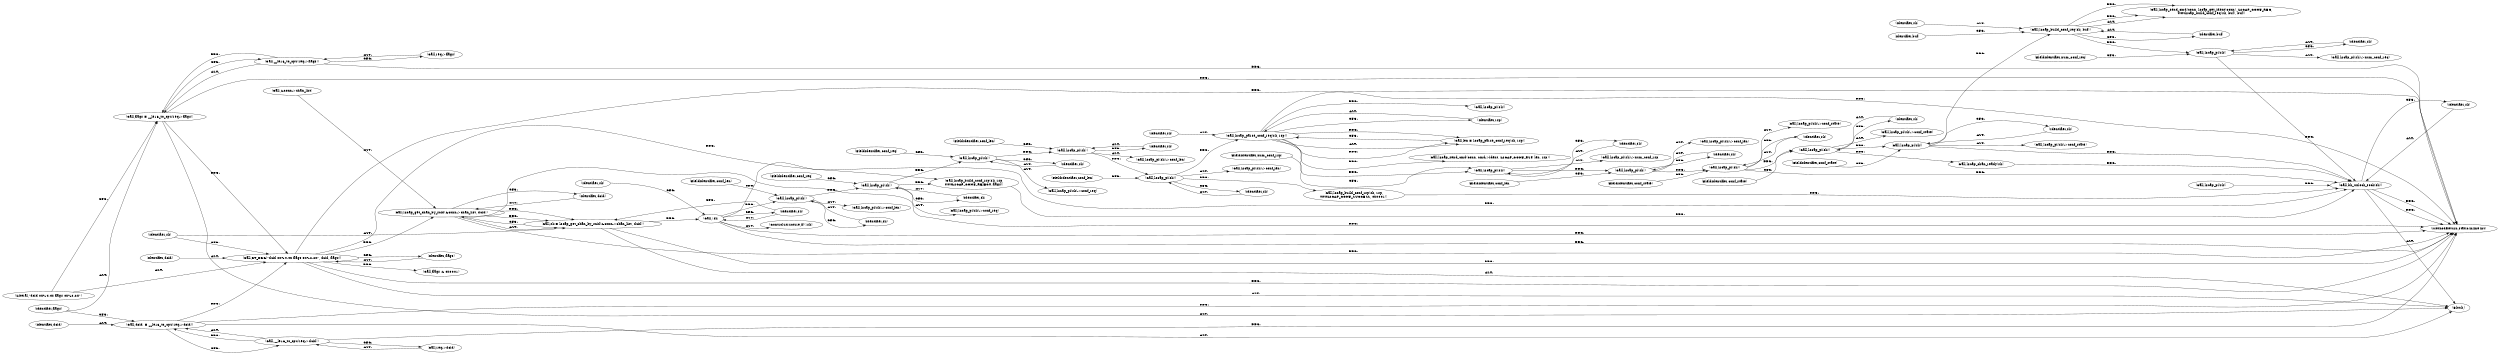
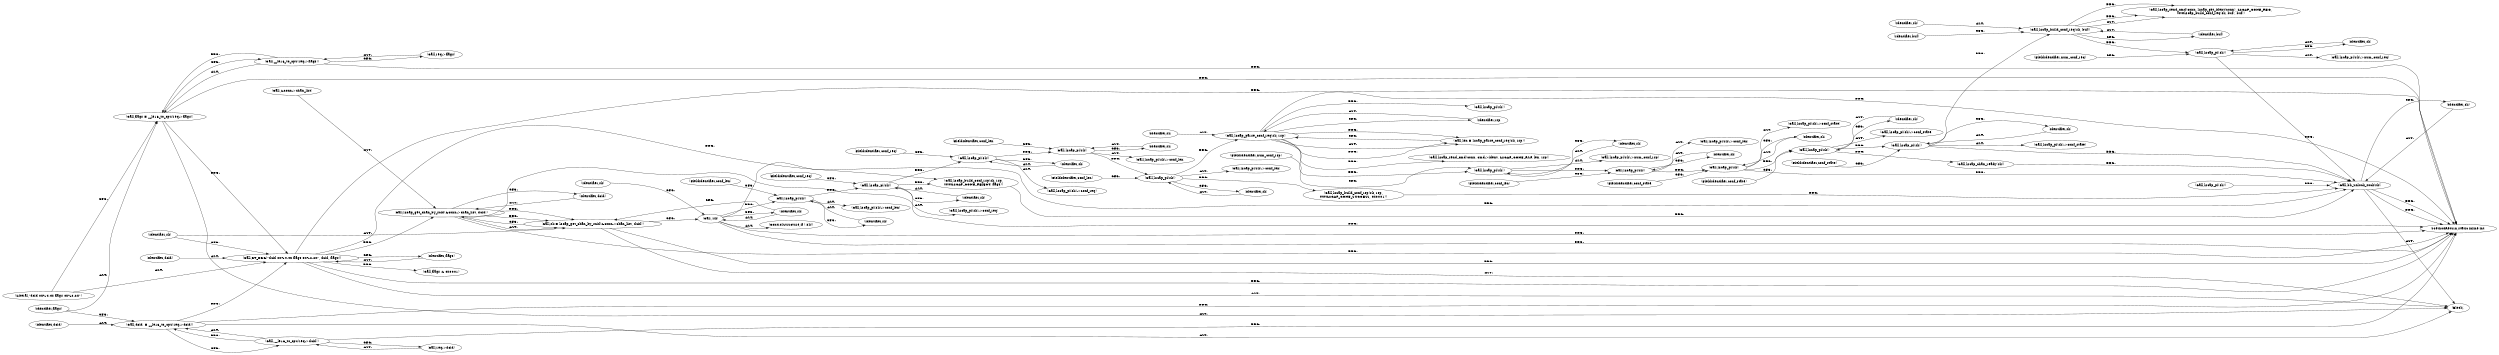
(671, 218) -> (671, 218)
